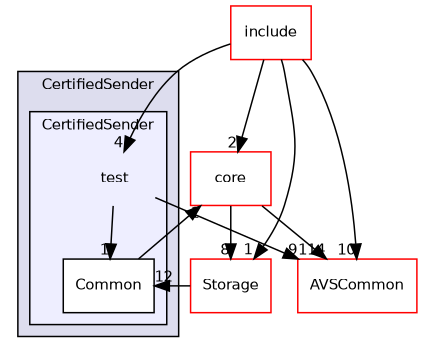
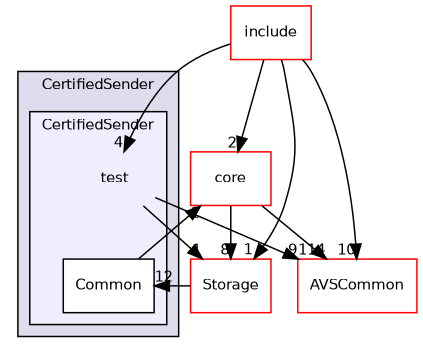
(112, 225) -> (158, 219)
